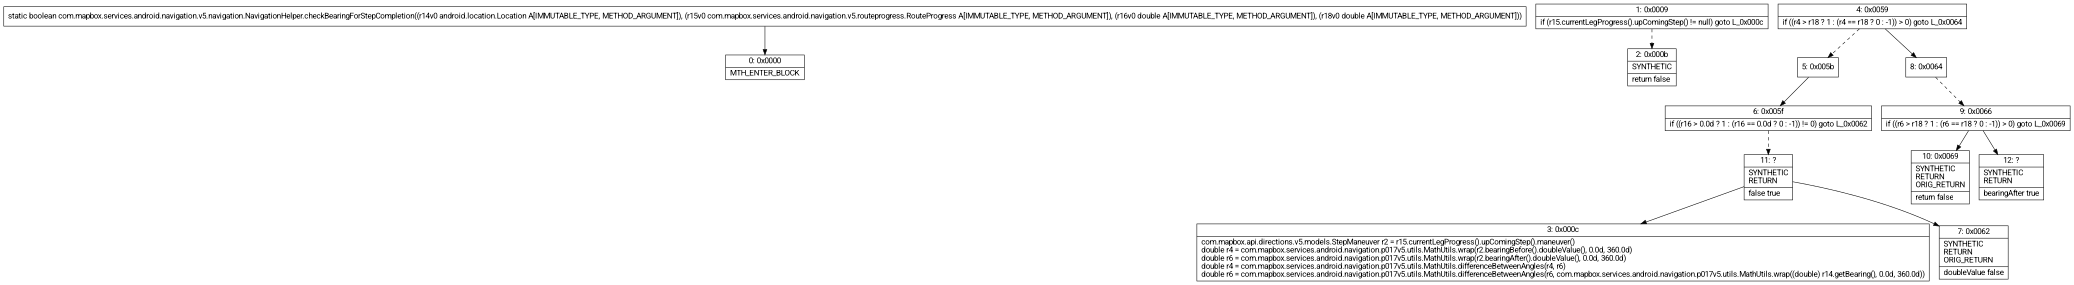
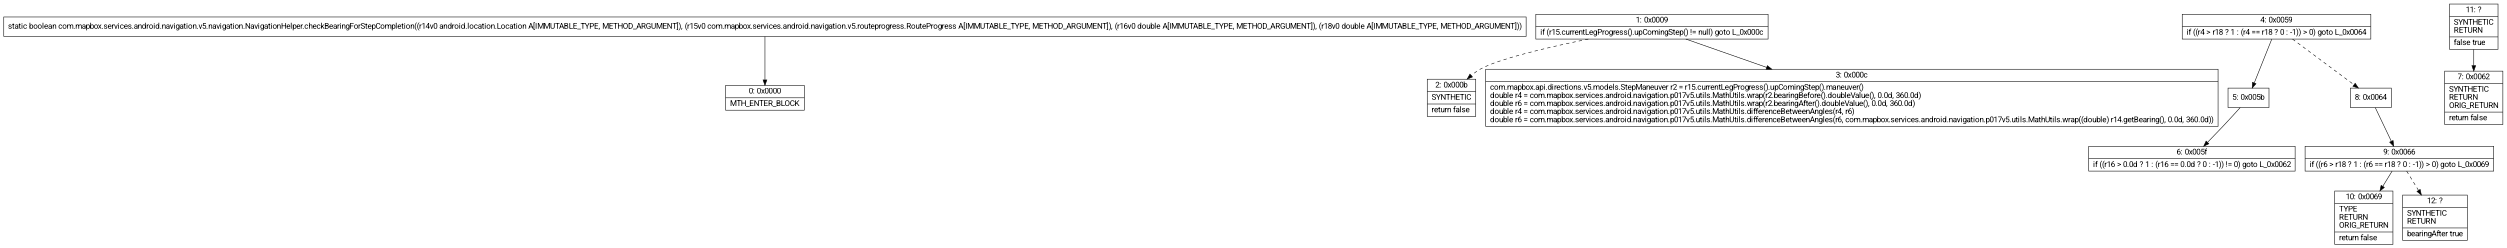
(1846, 41) -> (2263, 61)
(1899, 41) -> (2323, 62)
(1948, 90) -> (2383, 124)
(1768, 140) -> none
(1989, 140) -> (2413, 181)
(1935, 169) -> (2348, 209)
(1695, 204) -> (1726, 53)
(1974, 273) -> (2468, 118)
